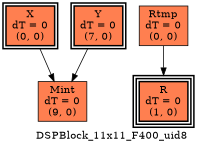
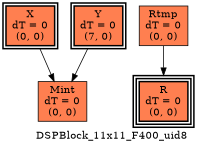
(63, 101) -> (63, 101)
(164, 101) -> (164, 101)
